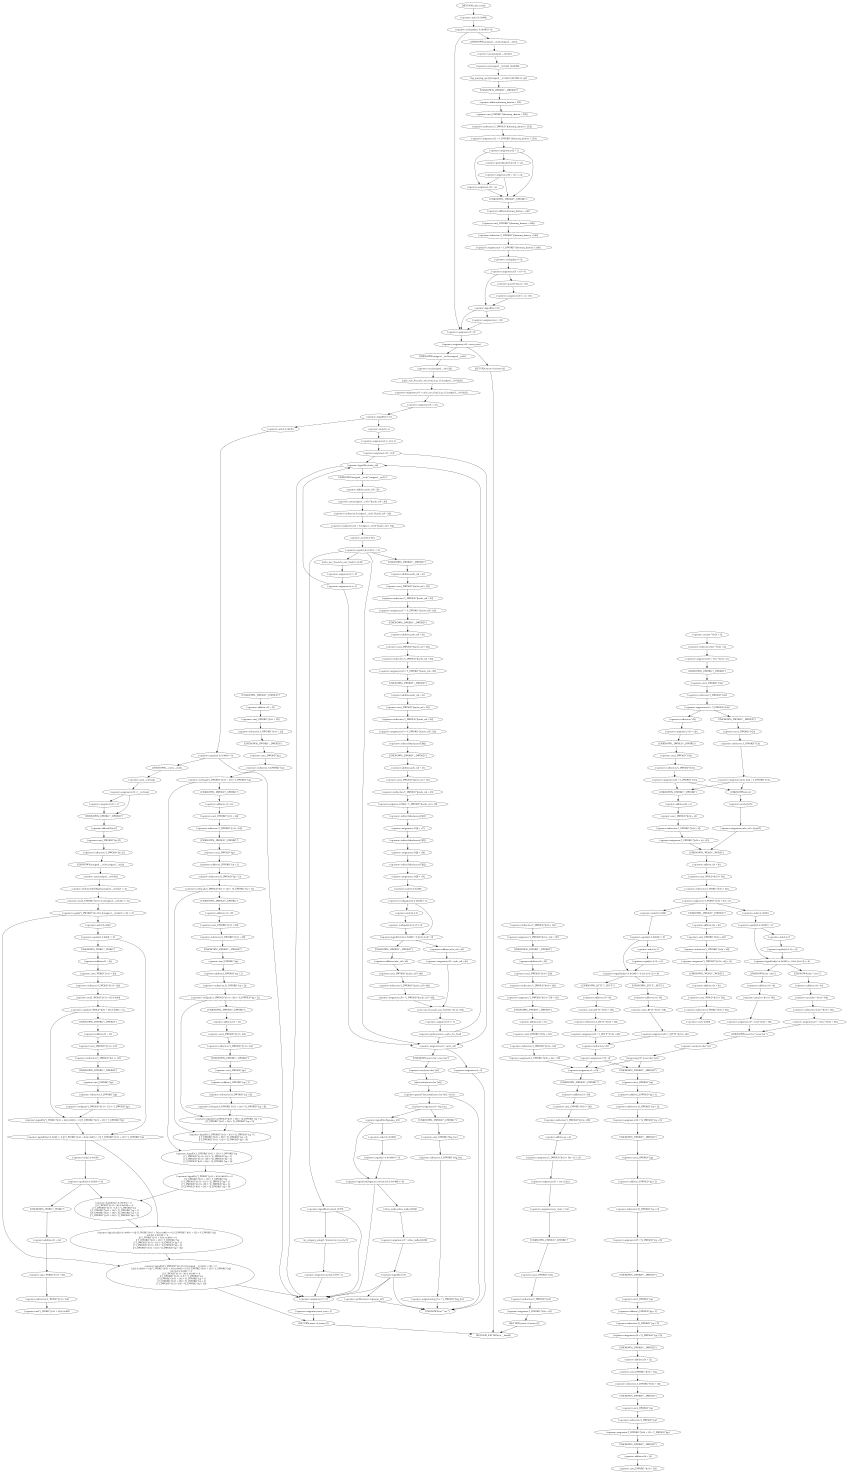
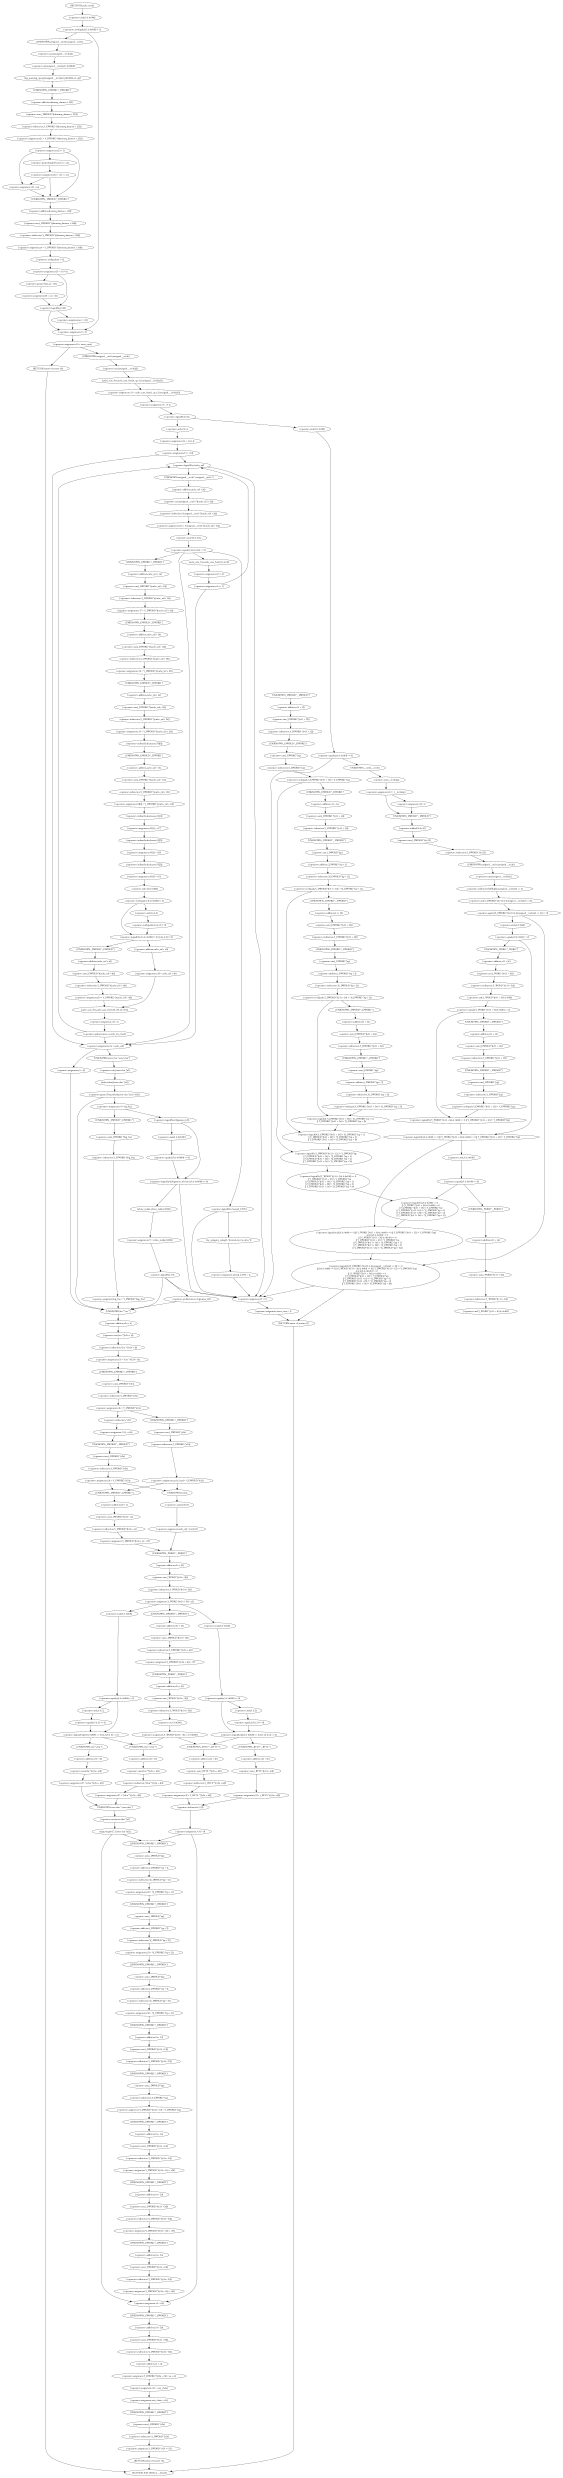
none -> (118, 1323)
none -> (170, 1735)
none -> (149, 2151)
